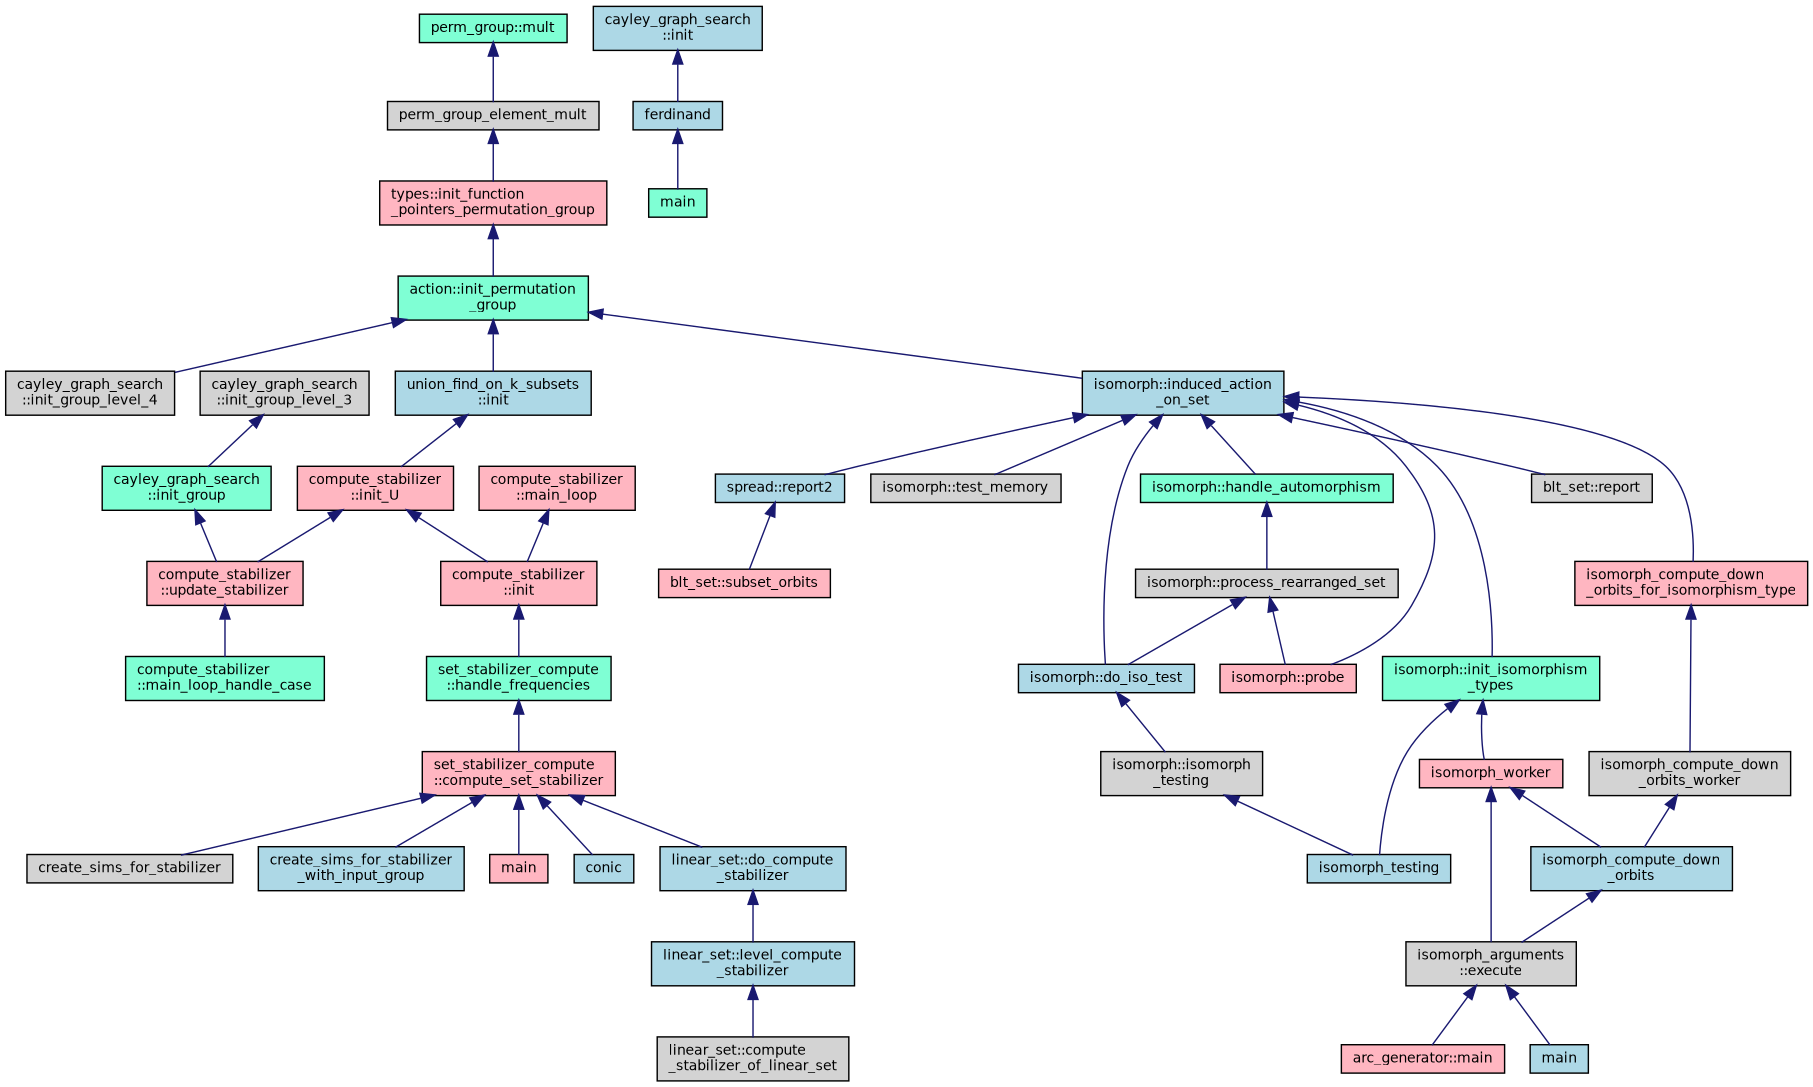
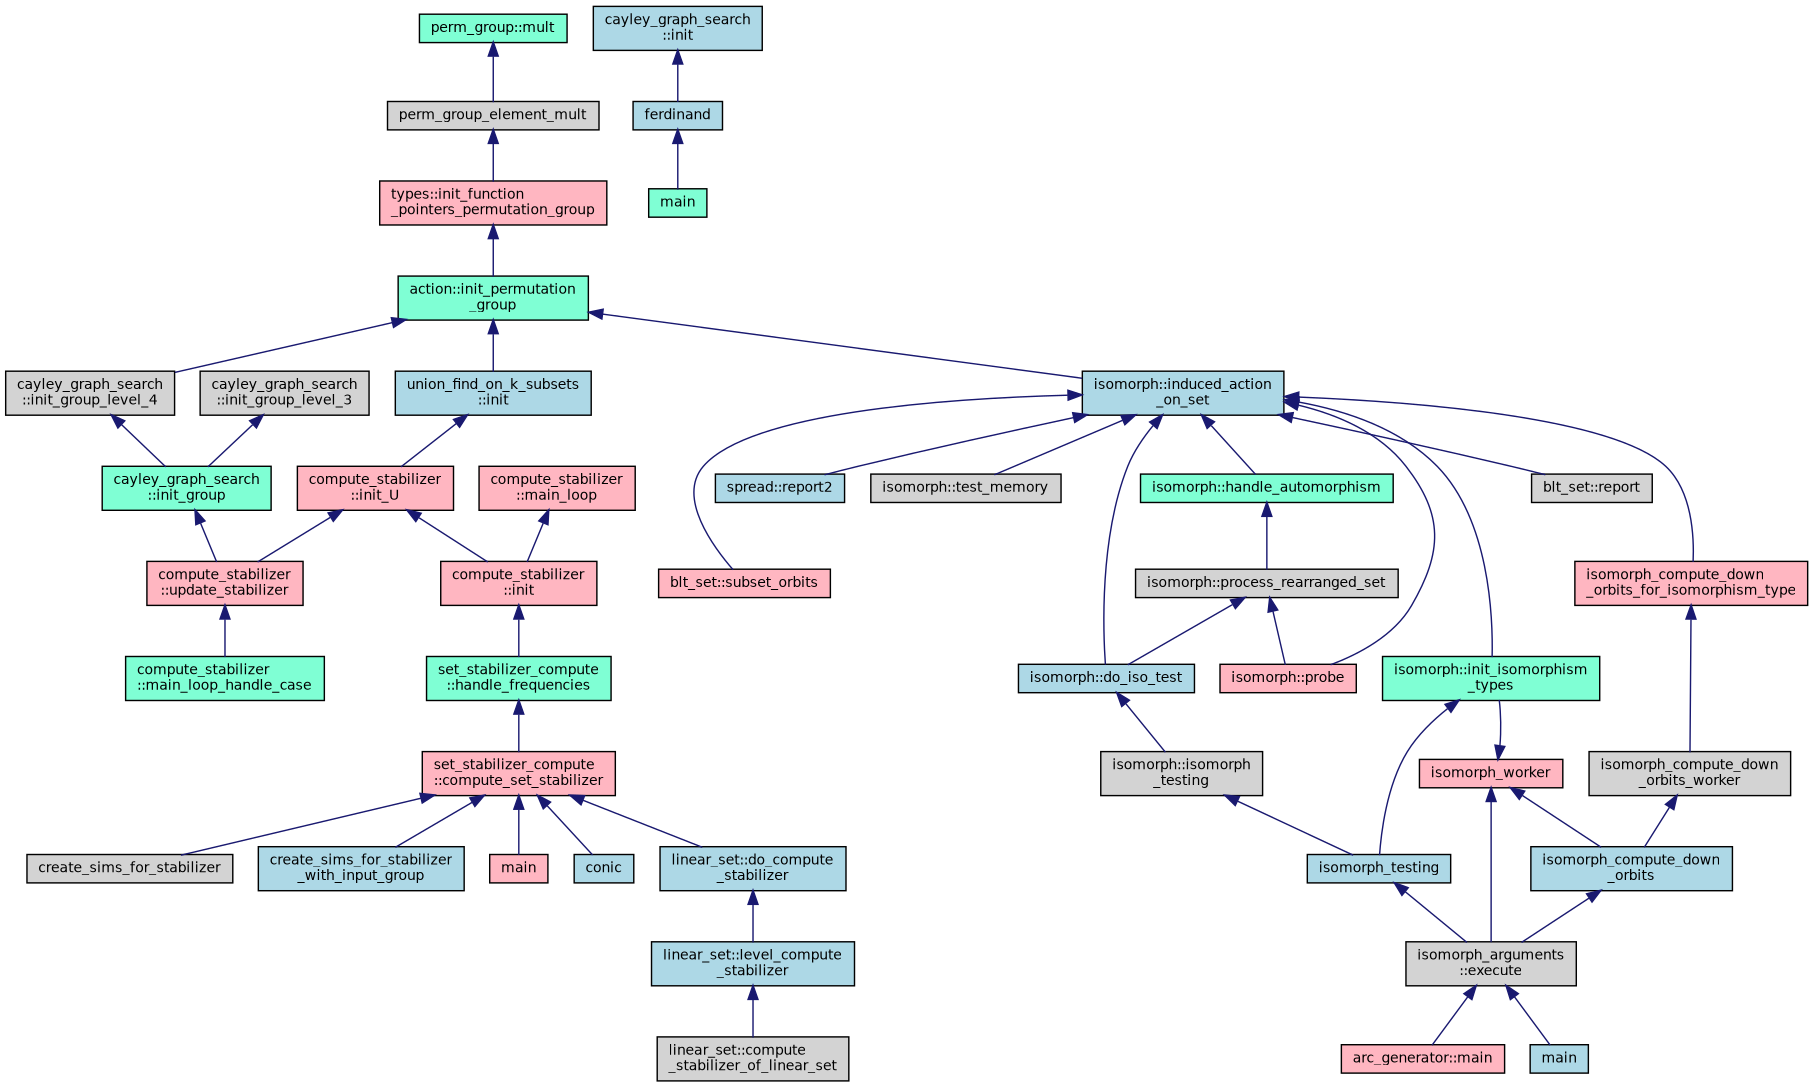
none -> (144, 446)
(760, 543) -> (822, 418)
(1482, 737) -> (1501, 723)
none -> (1436, 917)
